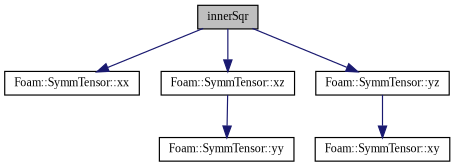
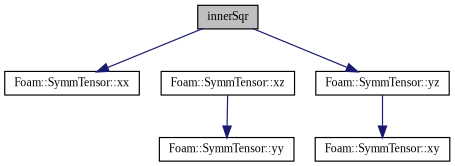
(228, 44) -> none
